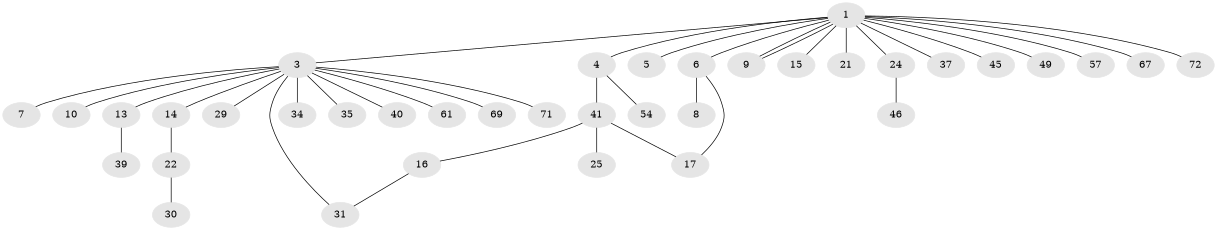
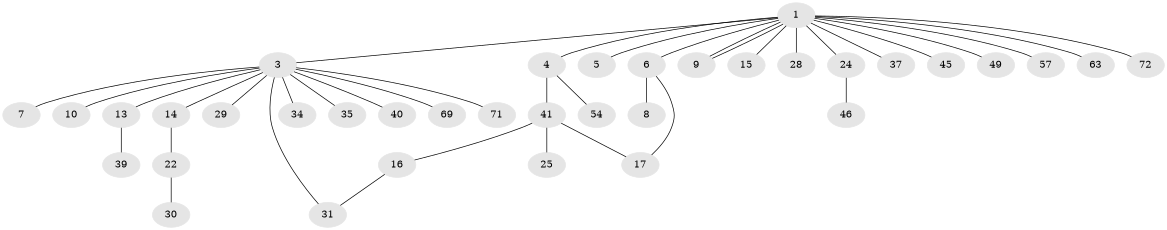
(846, 65) -> (796, 65)
(1146, 65) -> (1096, 65)
(447, 115) -> none
